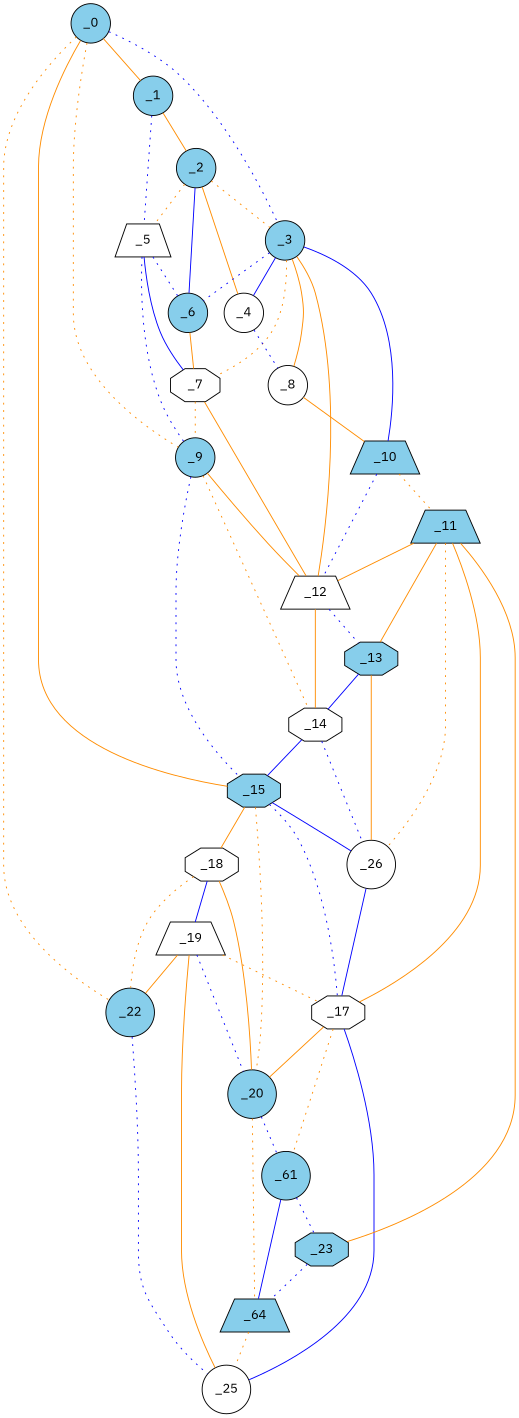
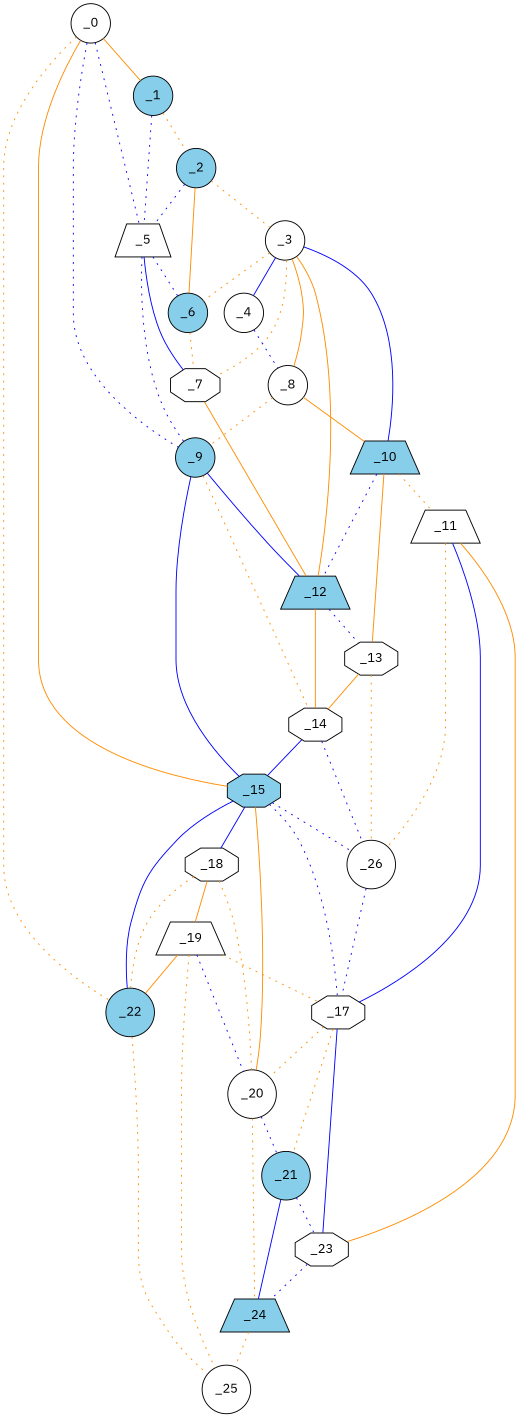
(91, 23) -> (91, 23)
(211, 110) -> (117, 133)
(175, 132) -> (175, 132)
(170, 204) -> (170, 204)
(192, 240) -> (192, 240)
(285, 240) -> (285, 240)
(220, 241) -> none
(73, 266) -> (73, 266)
(238, 275) -> (236, 277)
(192, 351) -> (192, 351)
(195, 420) -> (242, 421)
(252, 526) -> (252, 526)
(446, 527) -> (446, 527)
(376, 562) -> none
(315, 593) -> (315, 593)
(408, 593) -> (378, 558)
(176, 636) -> (176, 636)
(371, 659) -> (371, 659)
(343, 692) -> (343, 692)
(371, 758) -> (371, 758)
(480, 798) -> (480, 798)
(312, 827) -> (312, 827)
(233, 828) -> (233, 828)
none -> (148, 876)
(201, 902) -> (201, 902)
(262, 939) -> (262, 939)
(354, 942) -> (354, 942)
(243, 974) -> (243, 974)
(297, 1052) -> (297, 1052)
(252, 1094) -> (252, 1094)
(182, 1164) -> (182, 1164)
(286, 1176) -> (286, 1176)
(138, 1217) -> (138, 1217)
(374, 1222) -> (330, 1131)
(322, 1250) -> (322, 1250)
(255, 1316) -> (255, 1316)
